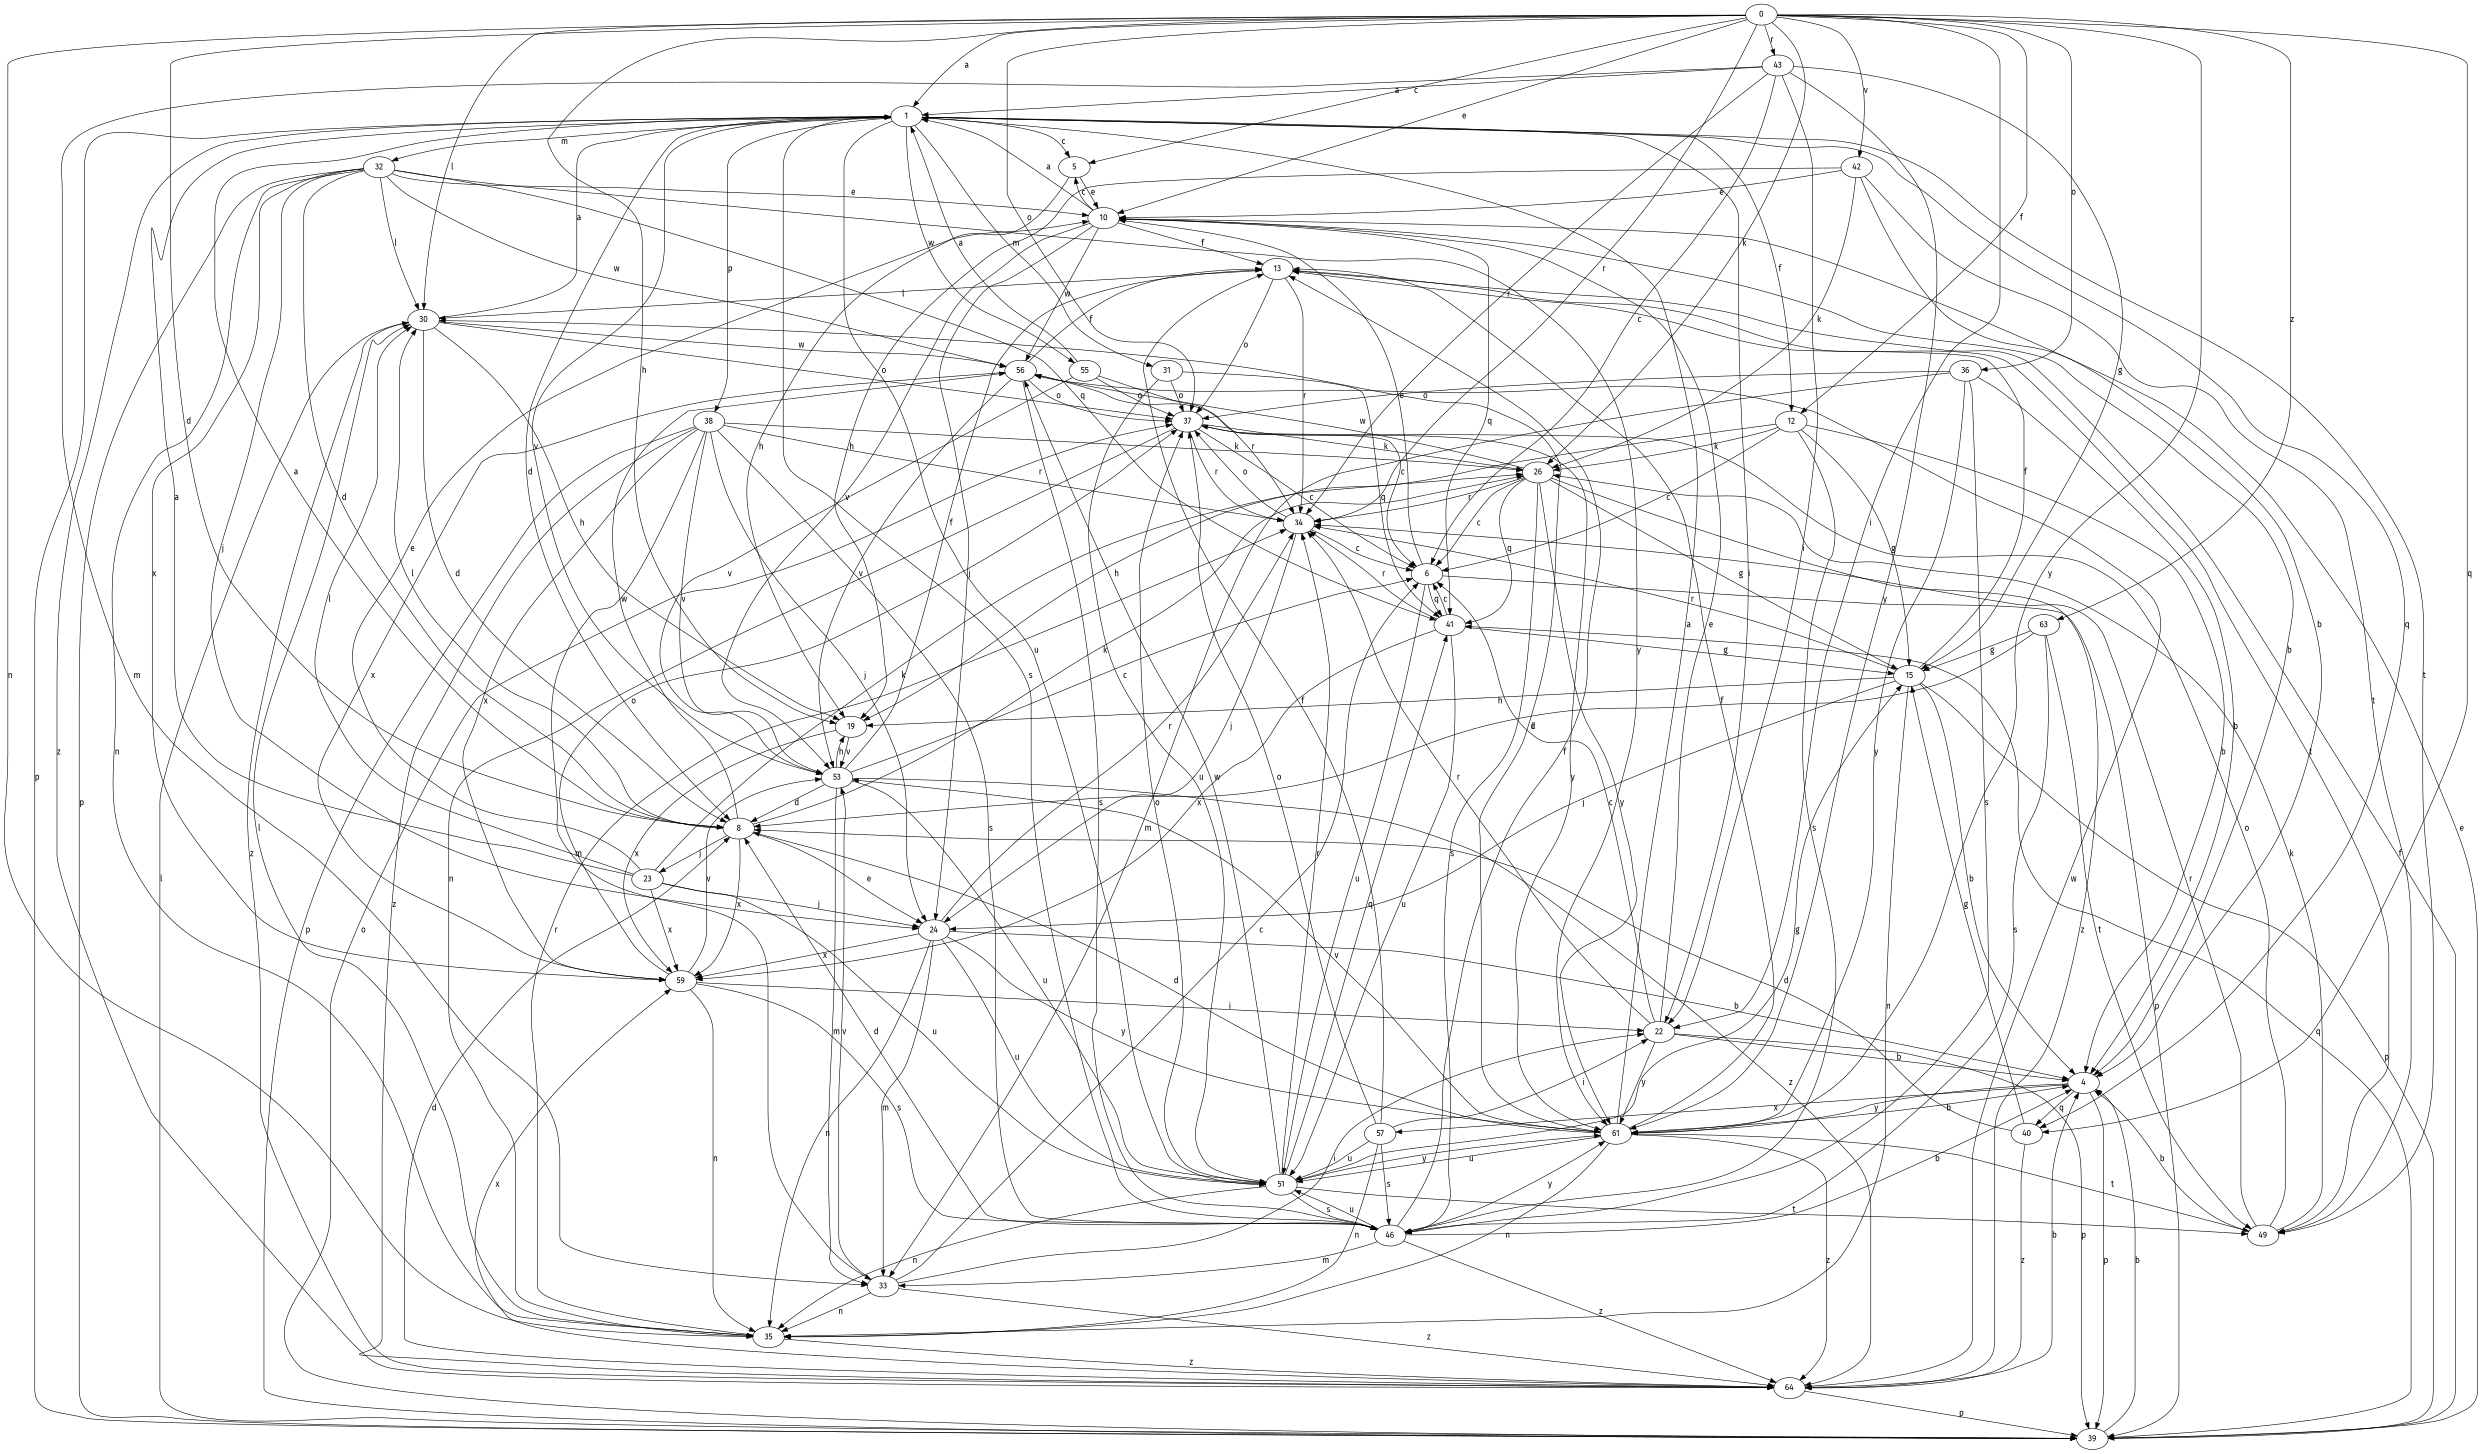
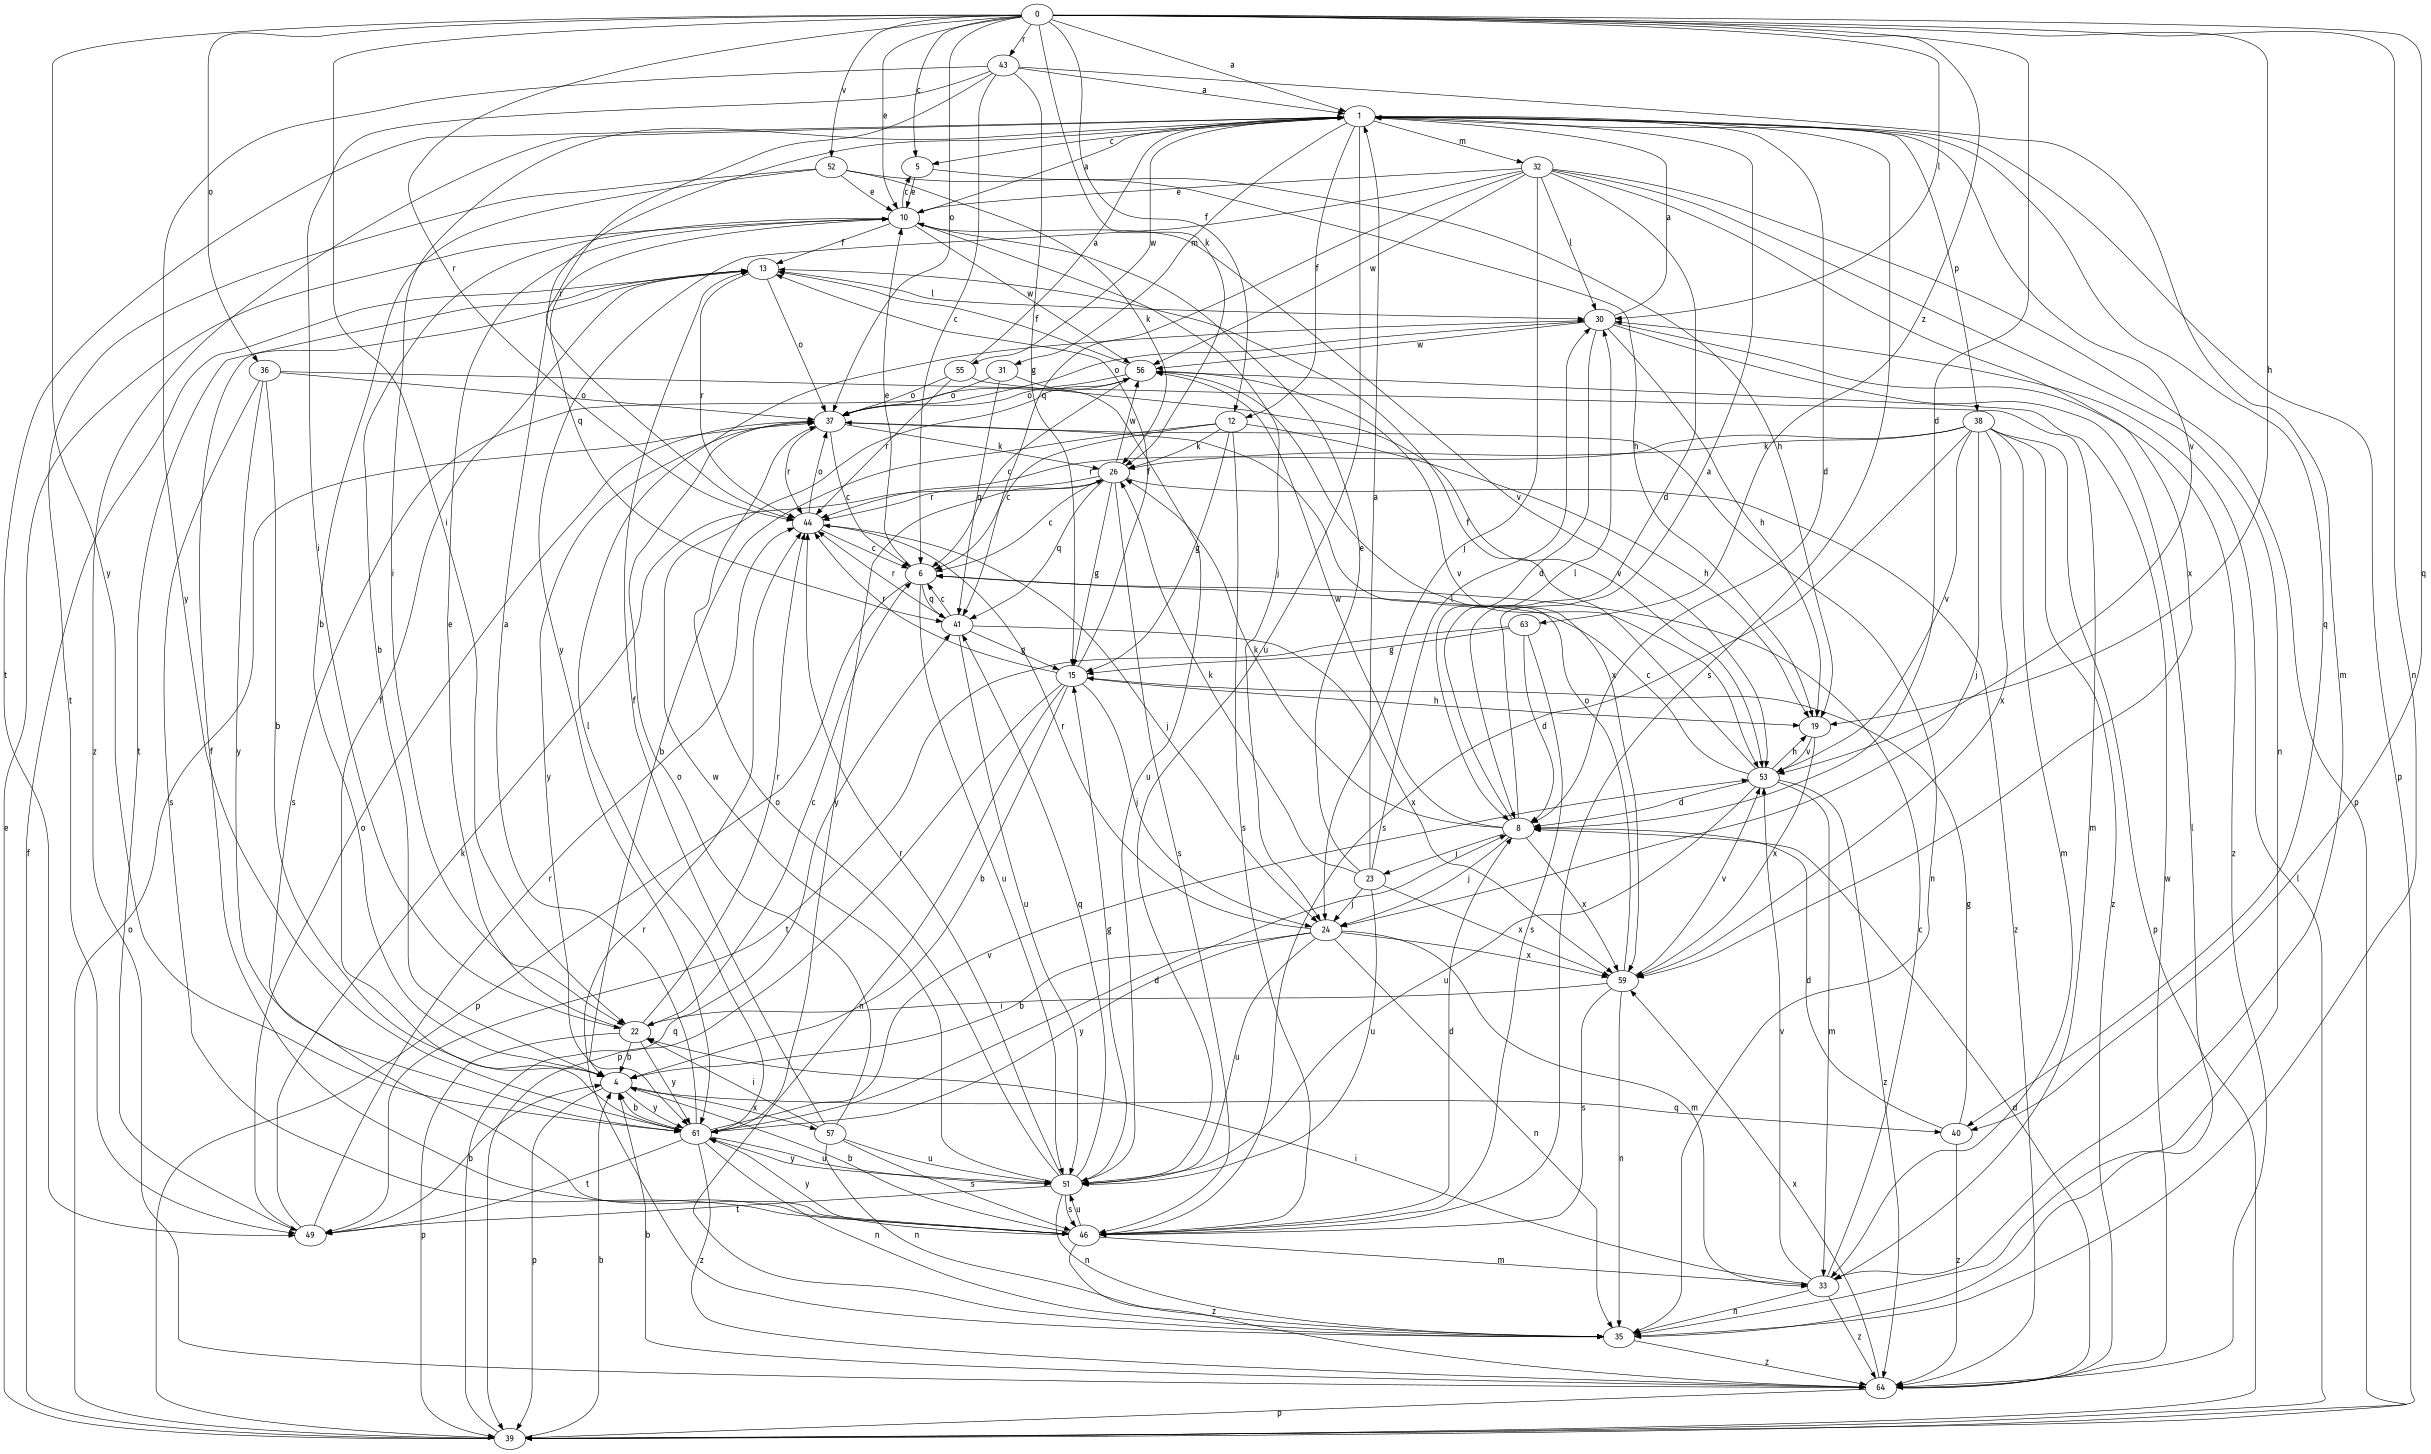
(1857, 167) -> (831, 167)
(1299, 523) -> (808, 523)
(869, 879) -> (1469, 879)
(307, 949) -> (2191, 836)
